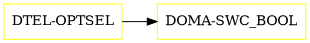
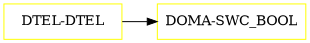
(63, 22) -> (63, 22)
